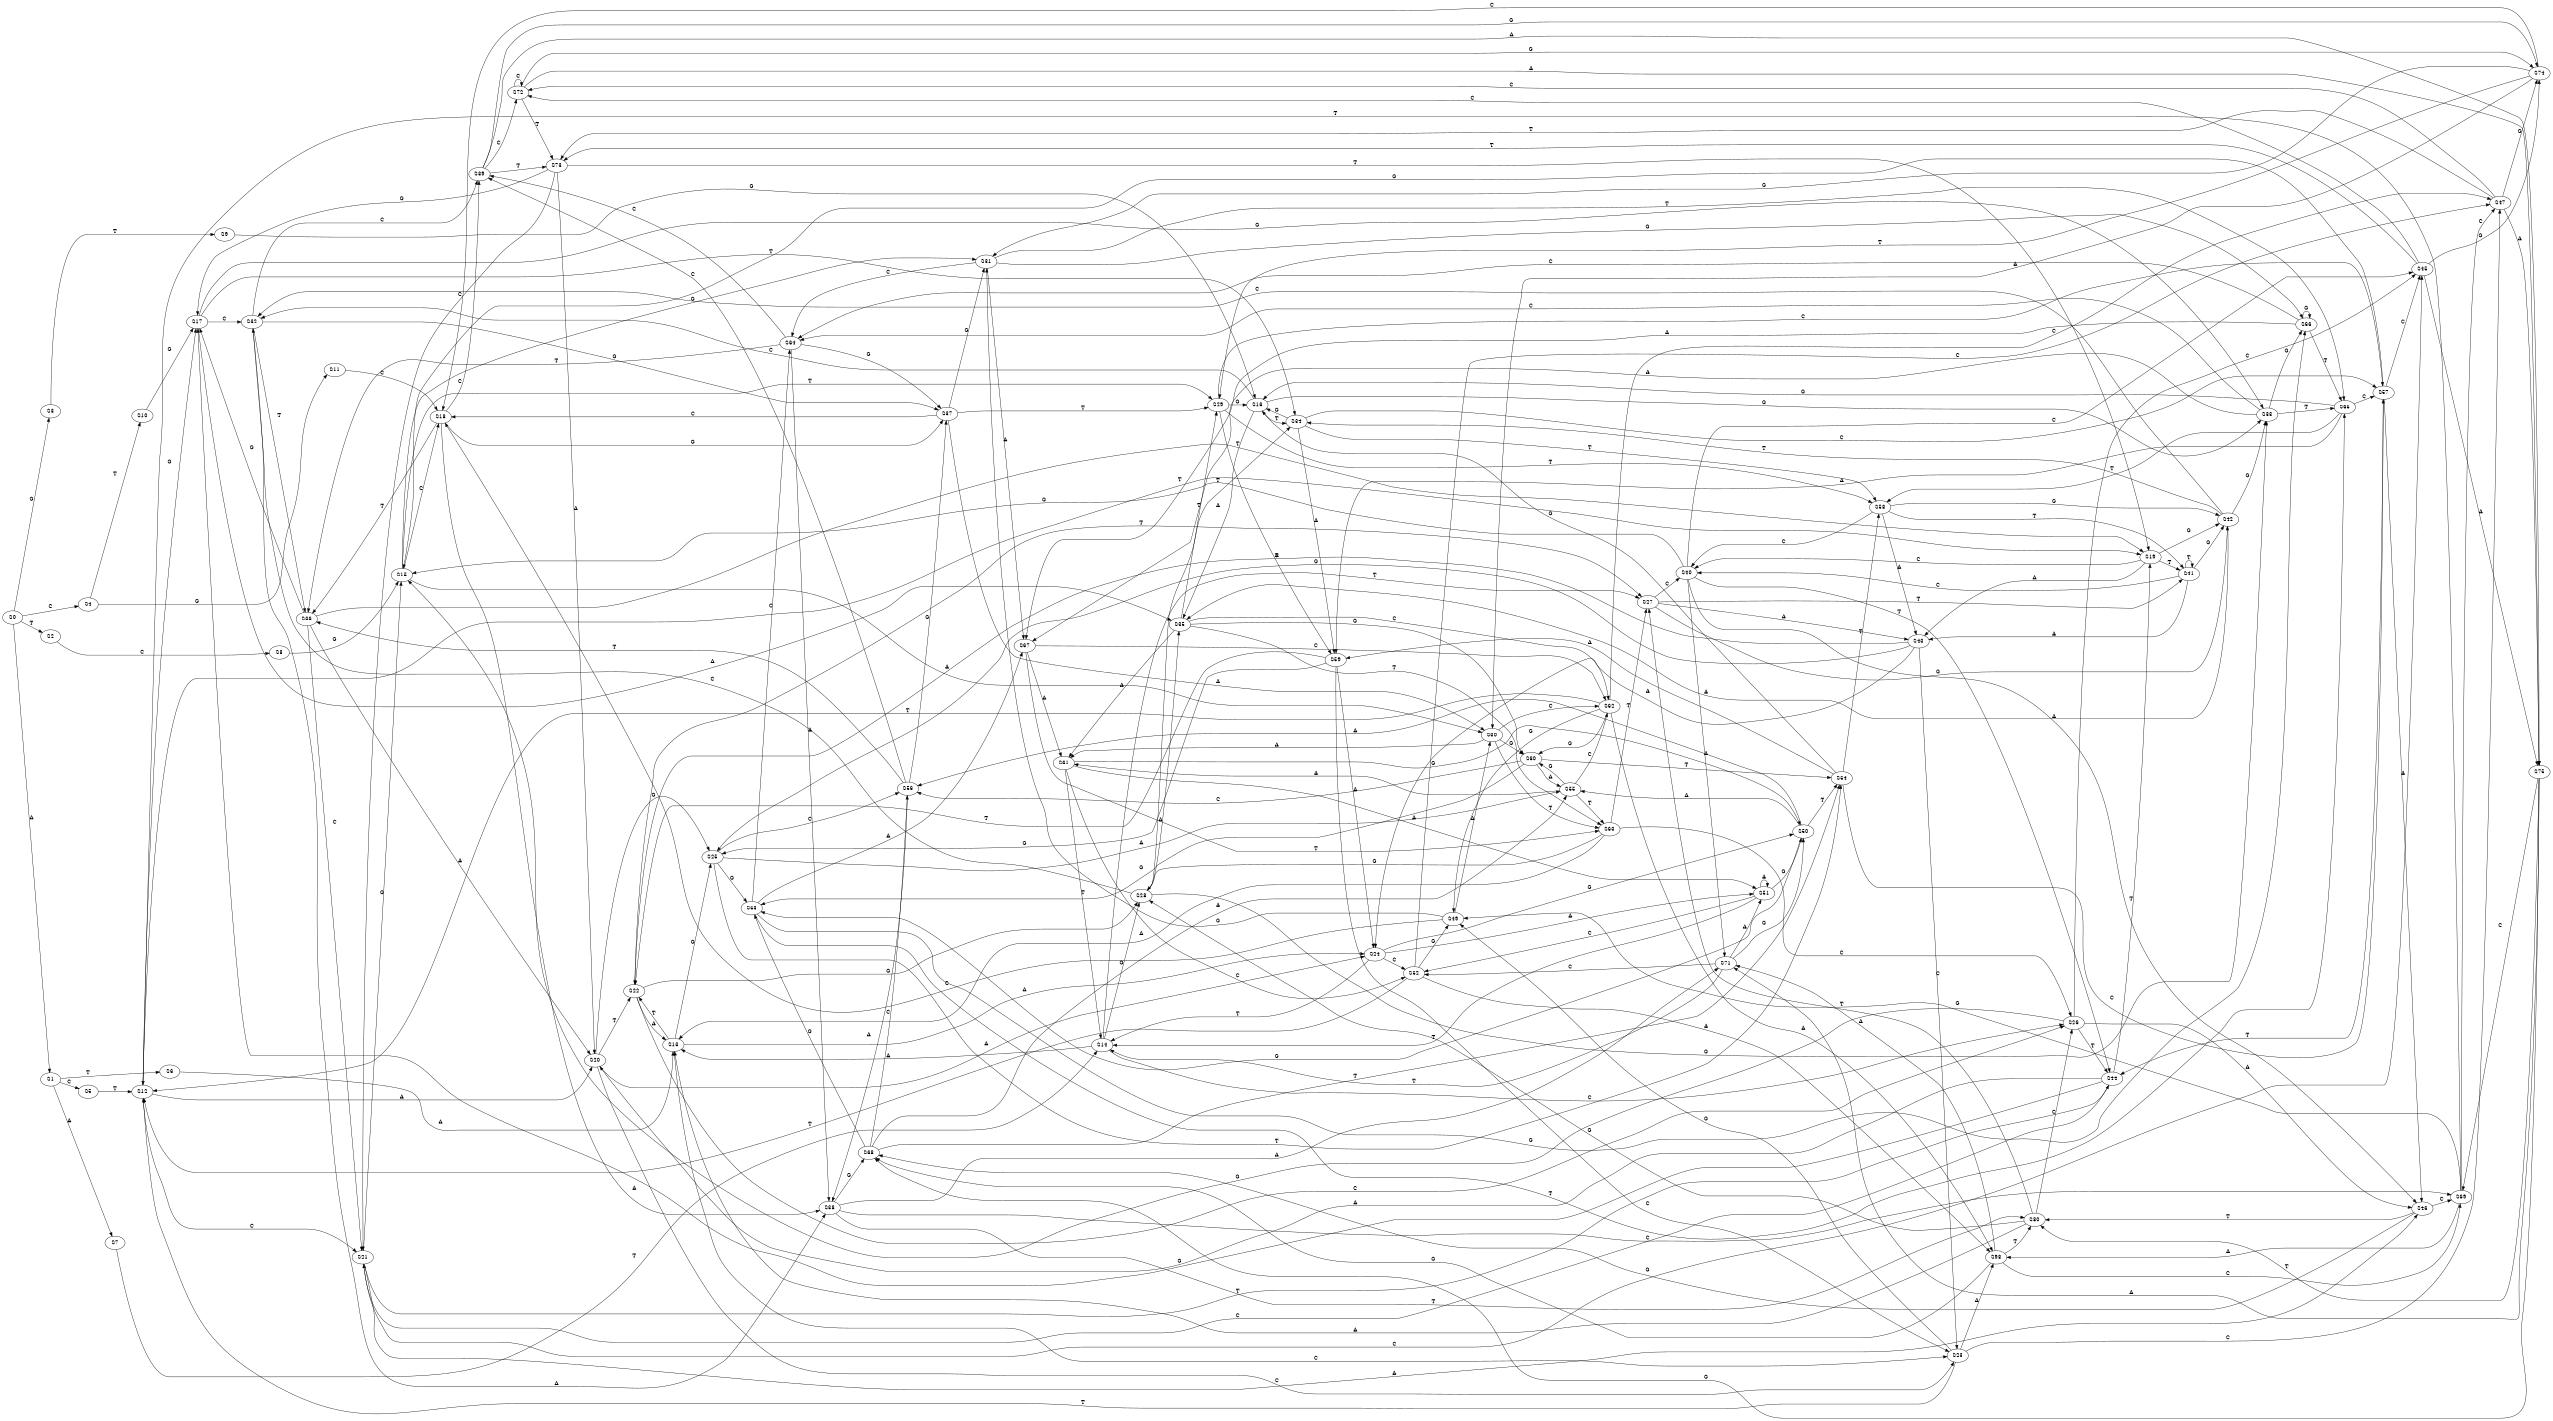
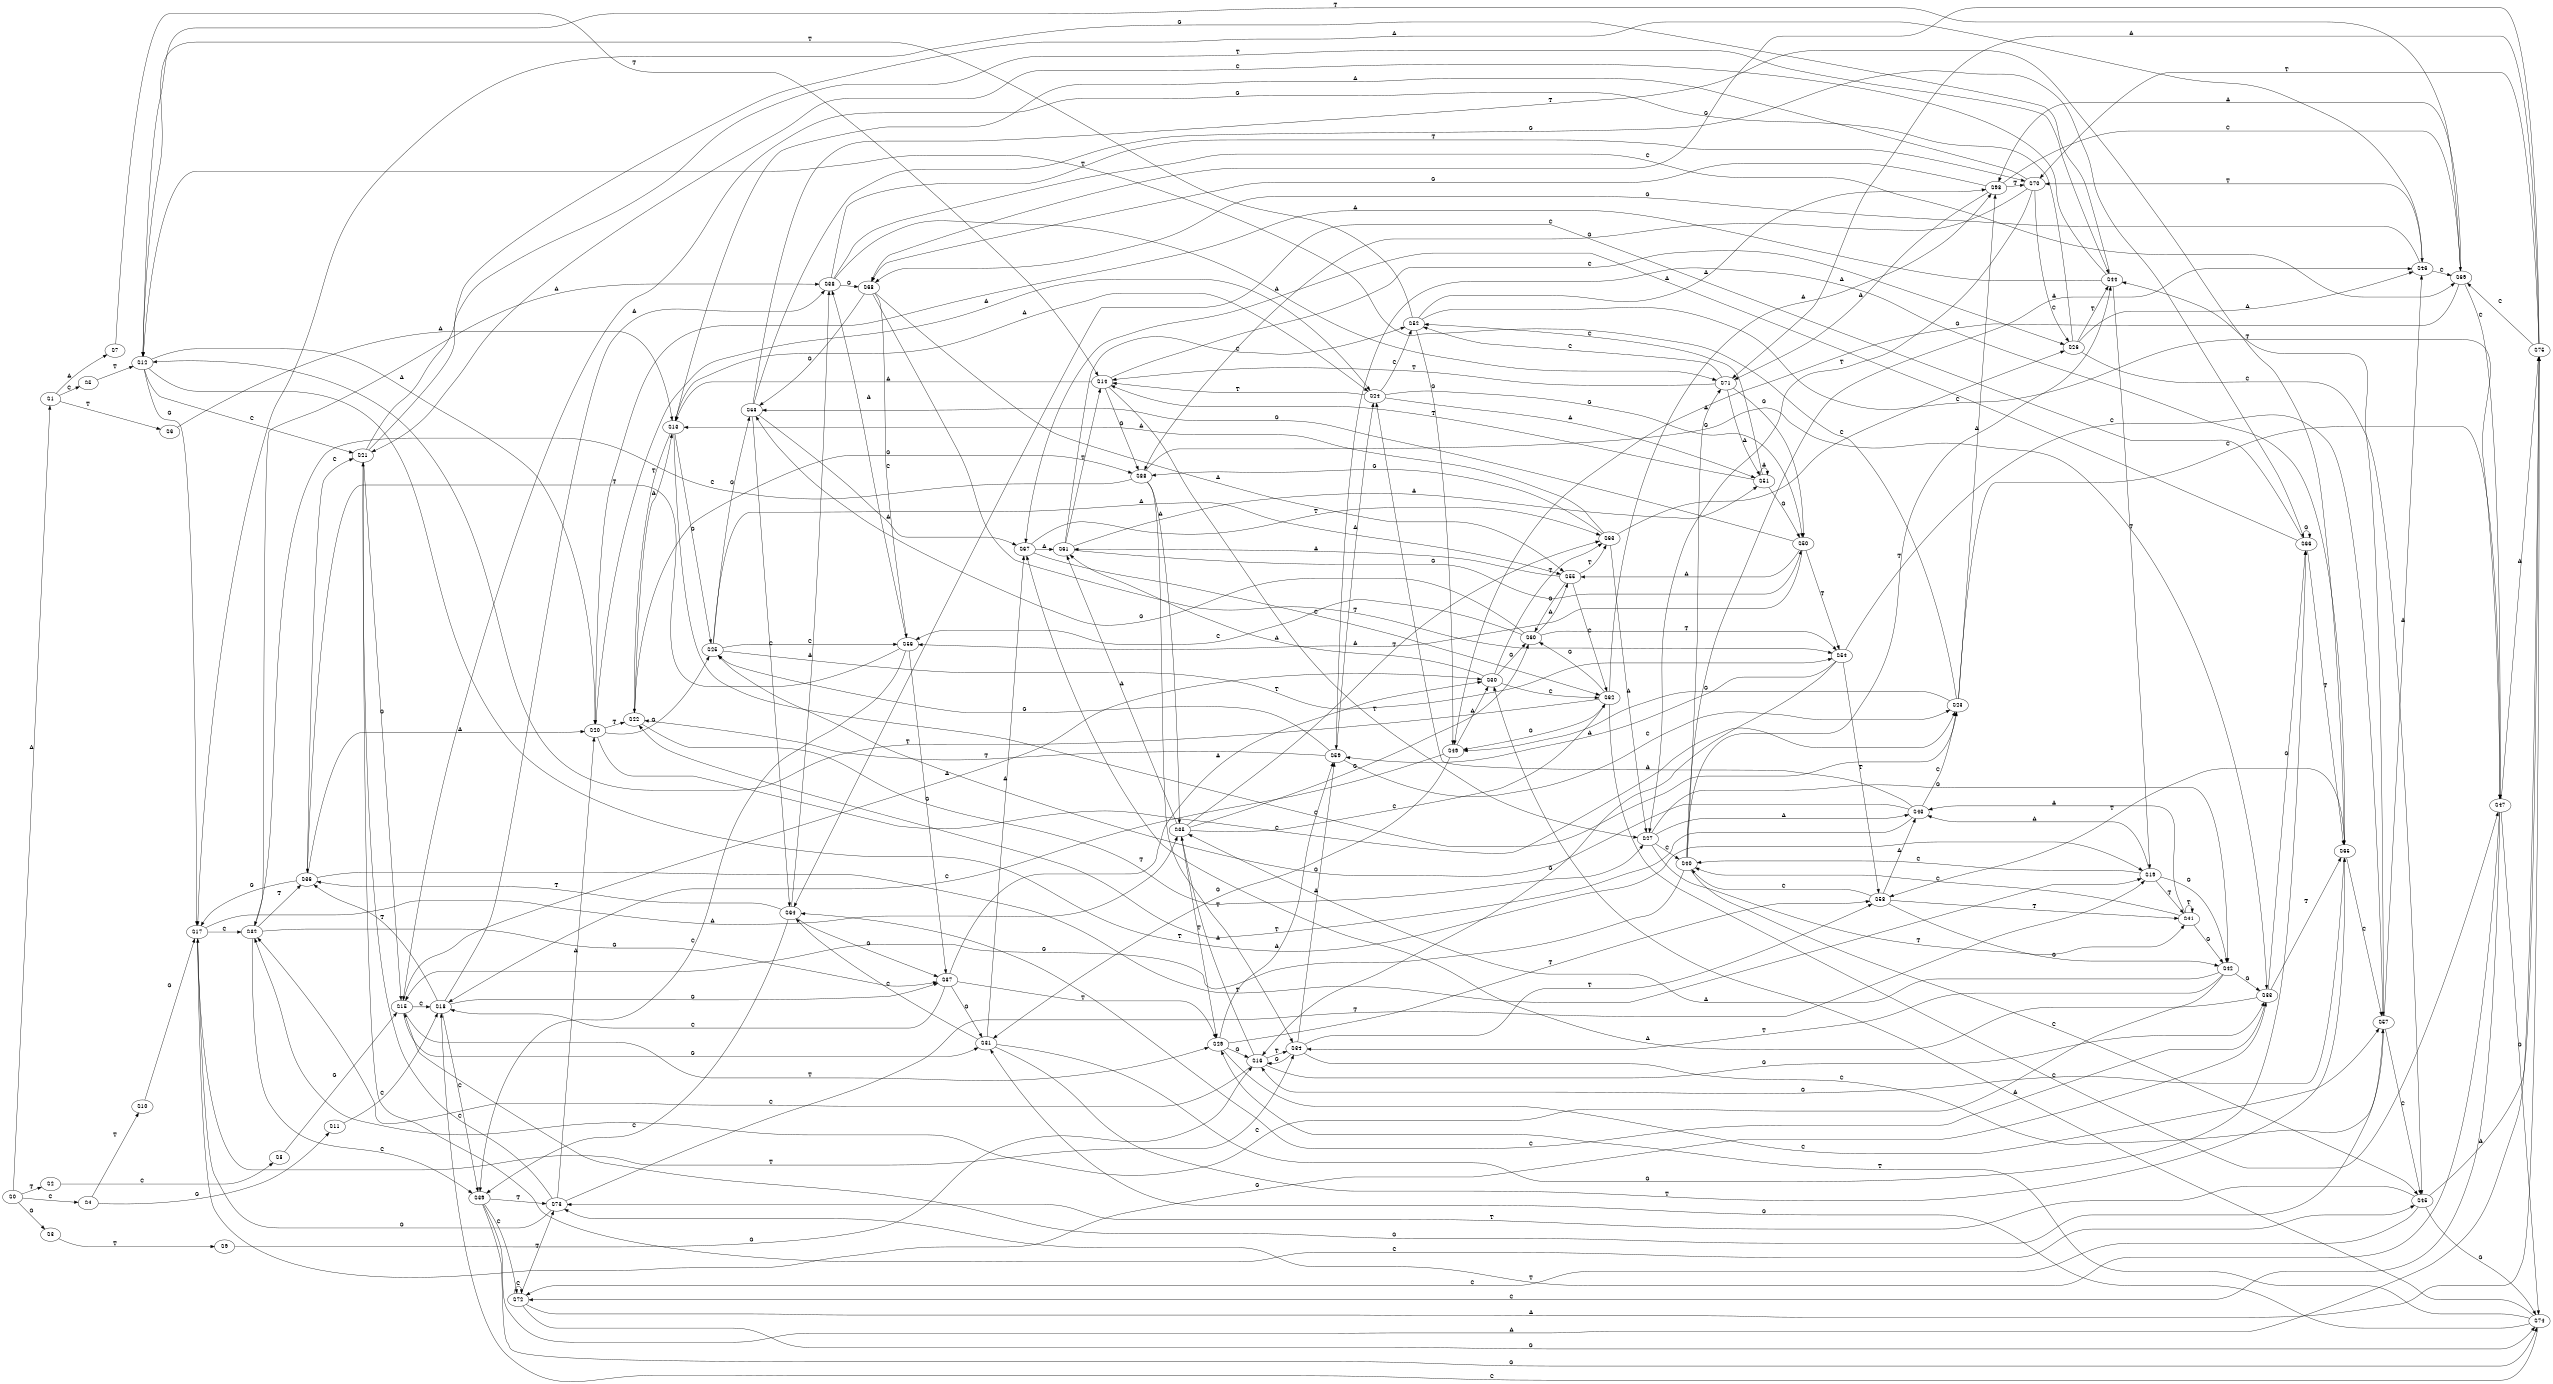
(1629, 706) -> (1629, 691)
(1141, 896) -> (1141, 476)
(1301, 1192) -> none
(2035, 1220) -> (2035, 184)
